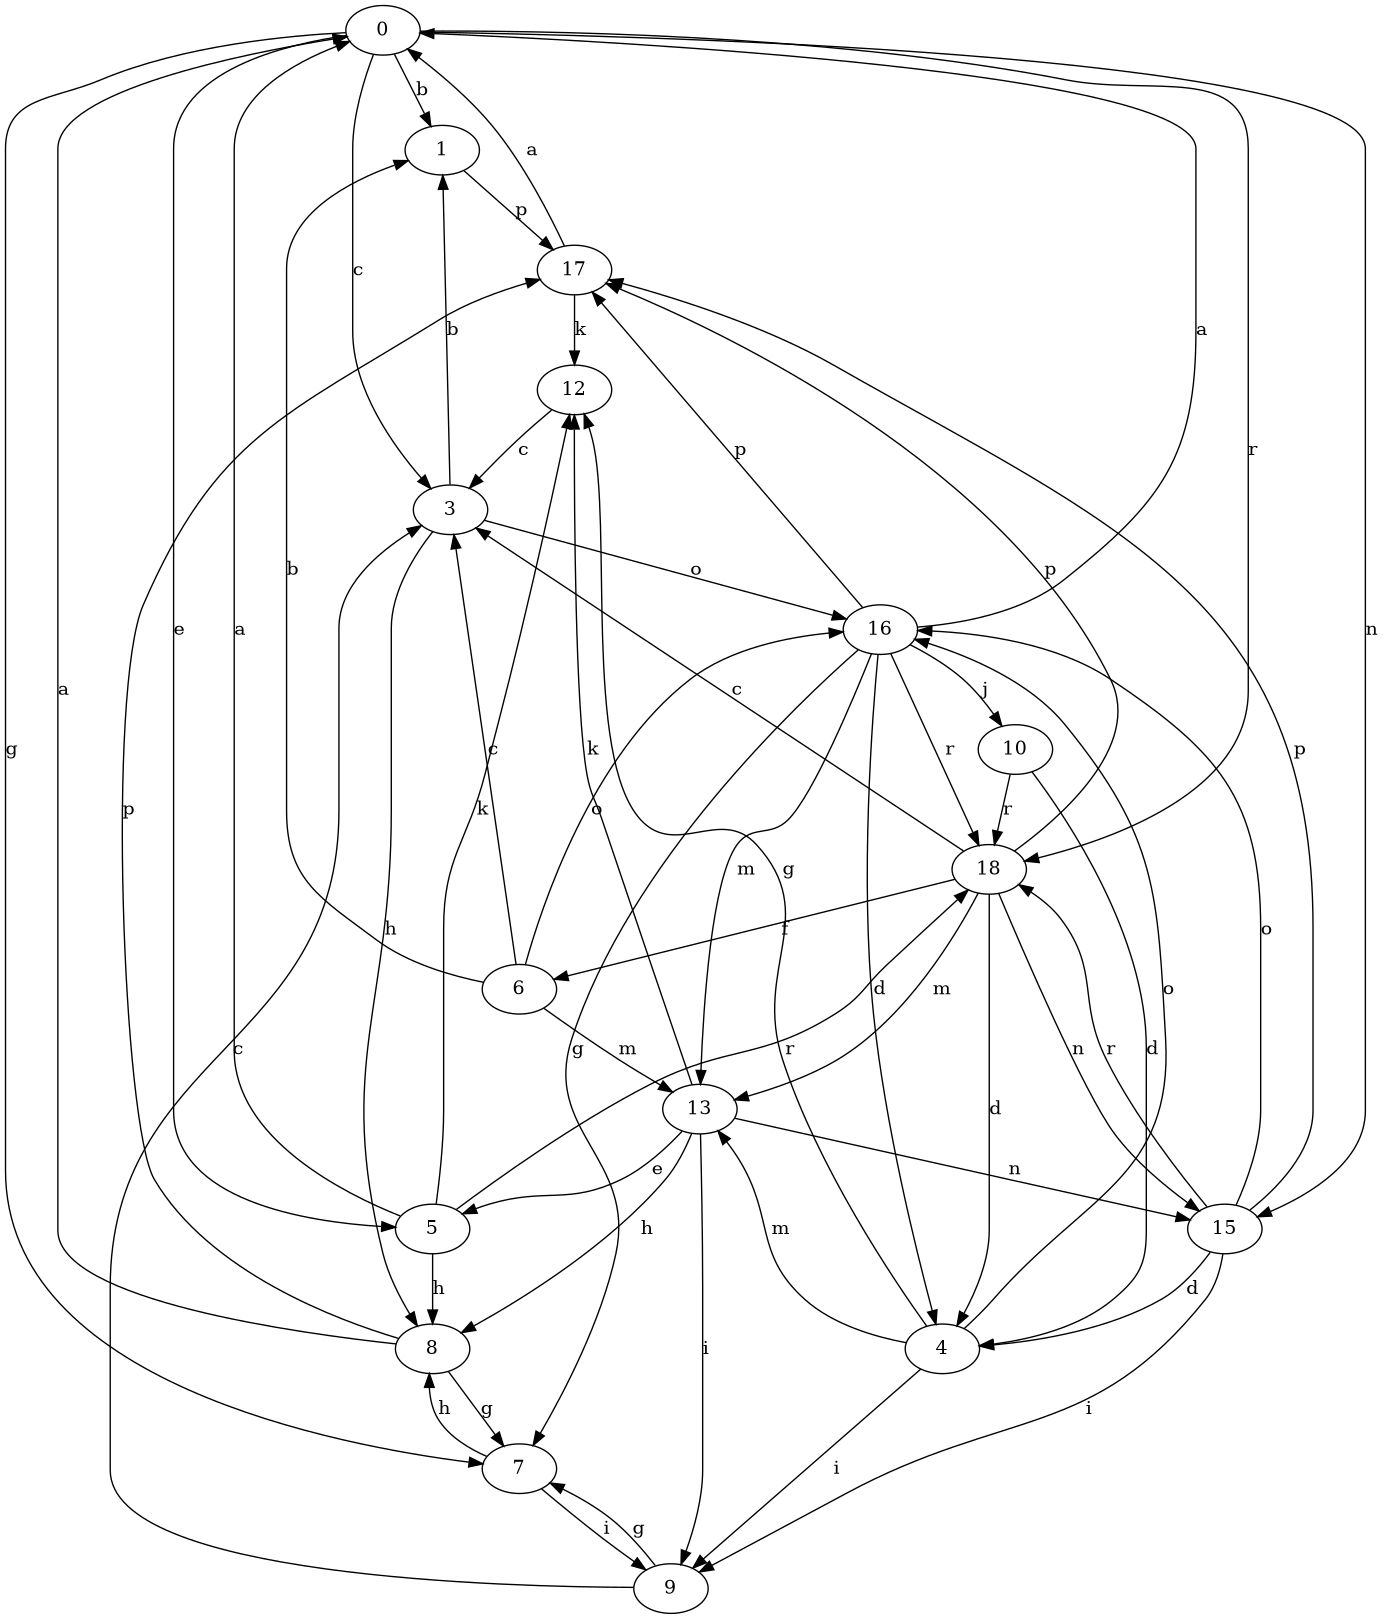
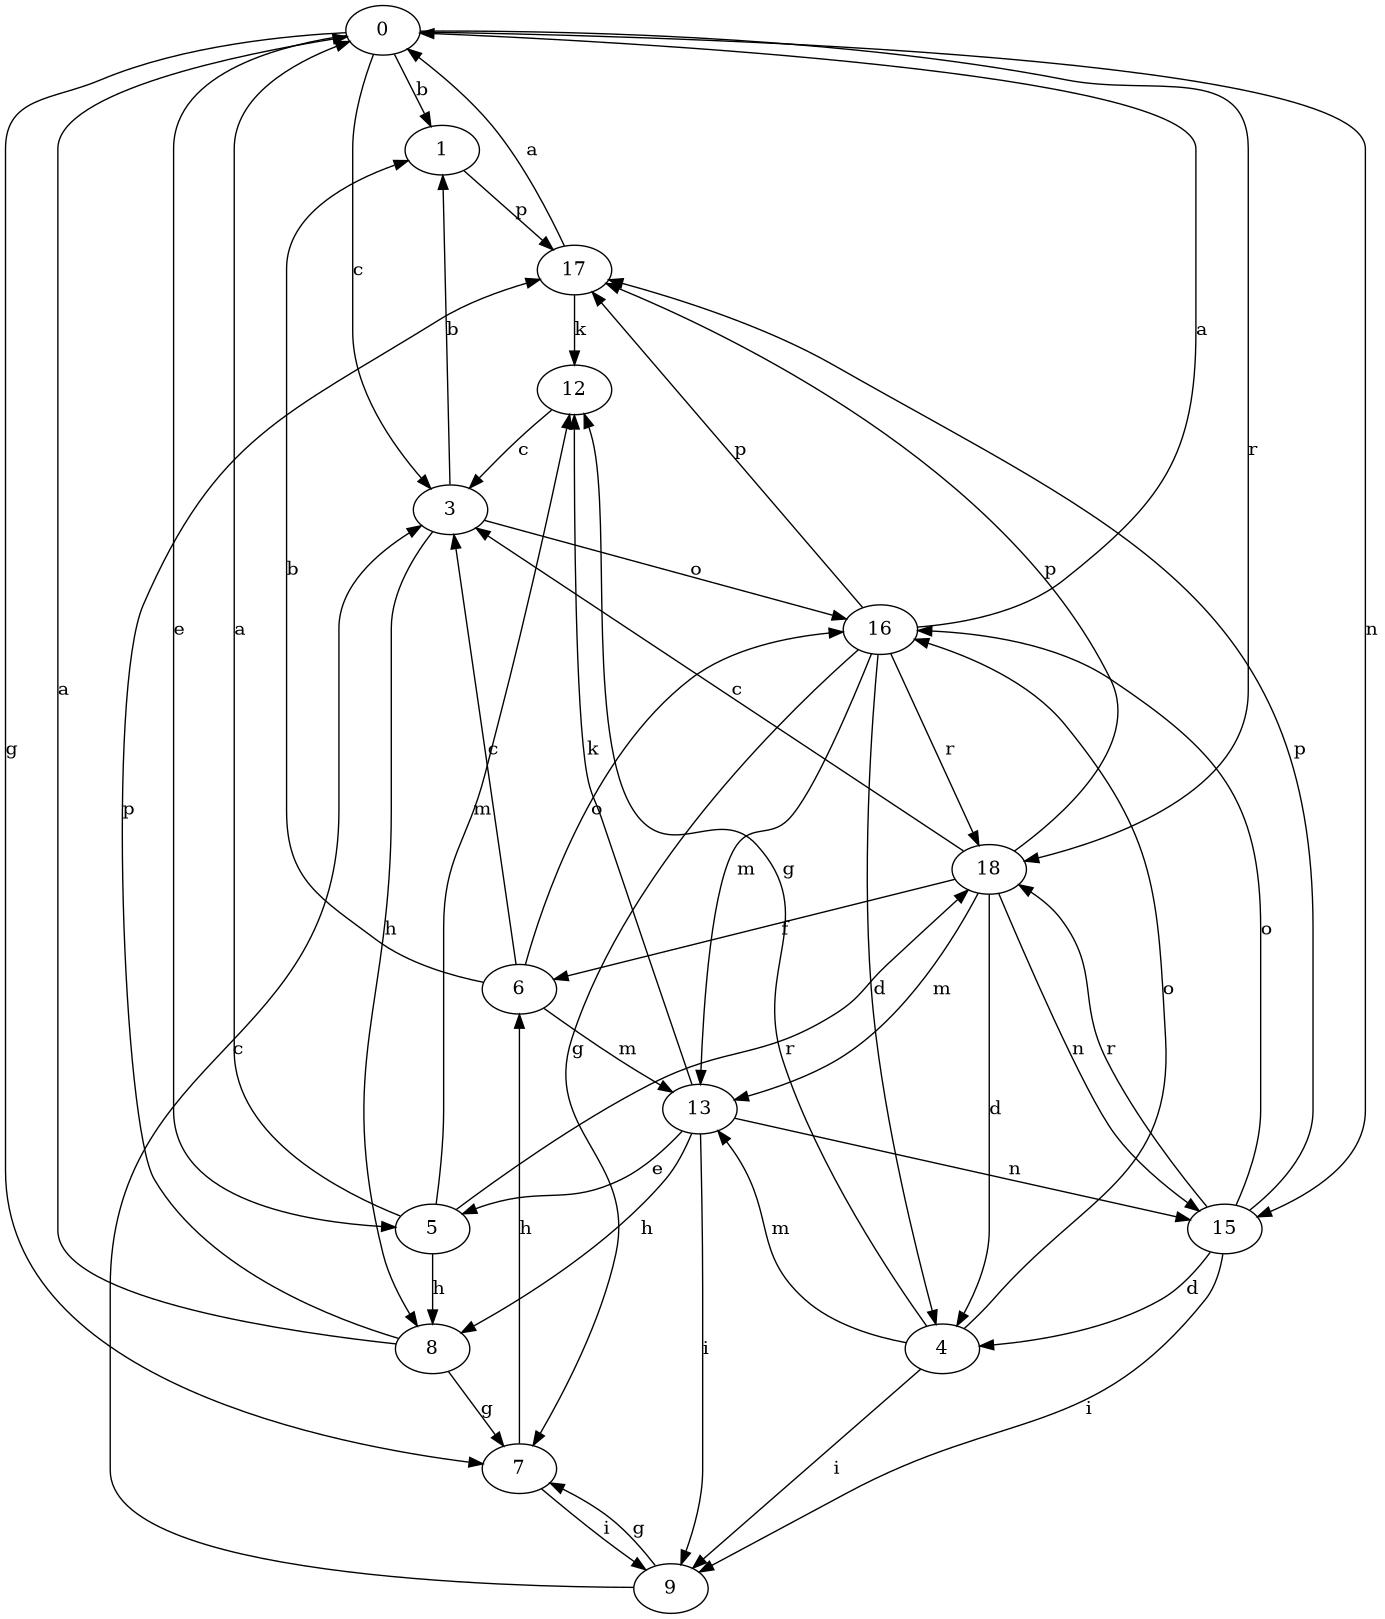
(1015, 750) -> none
(483, 809) -> (483, 809)
(447, 1431) -> (519, 1236)
